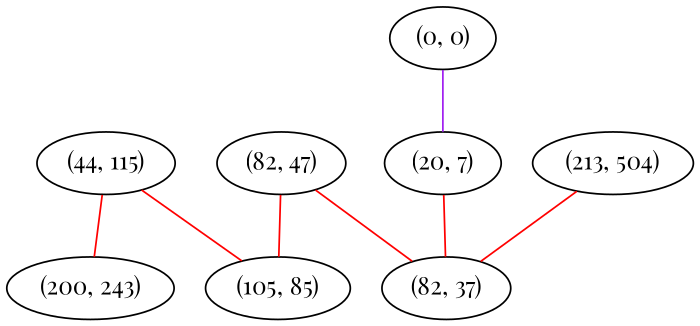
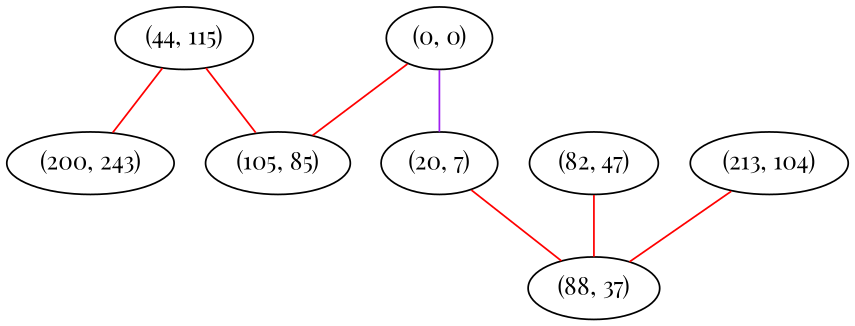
(613, 163) -> (769, 163)
(280, 226) -> (360, 100)
(446, 288) -> (594, 288)
